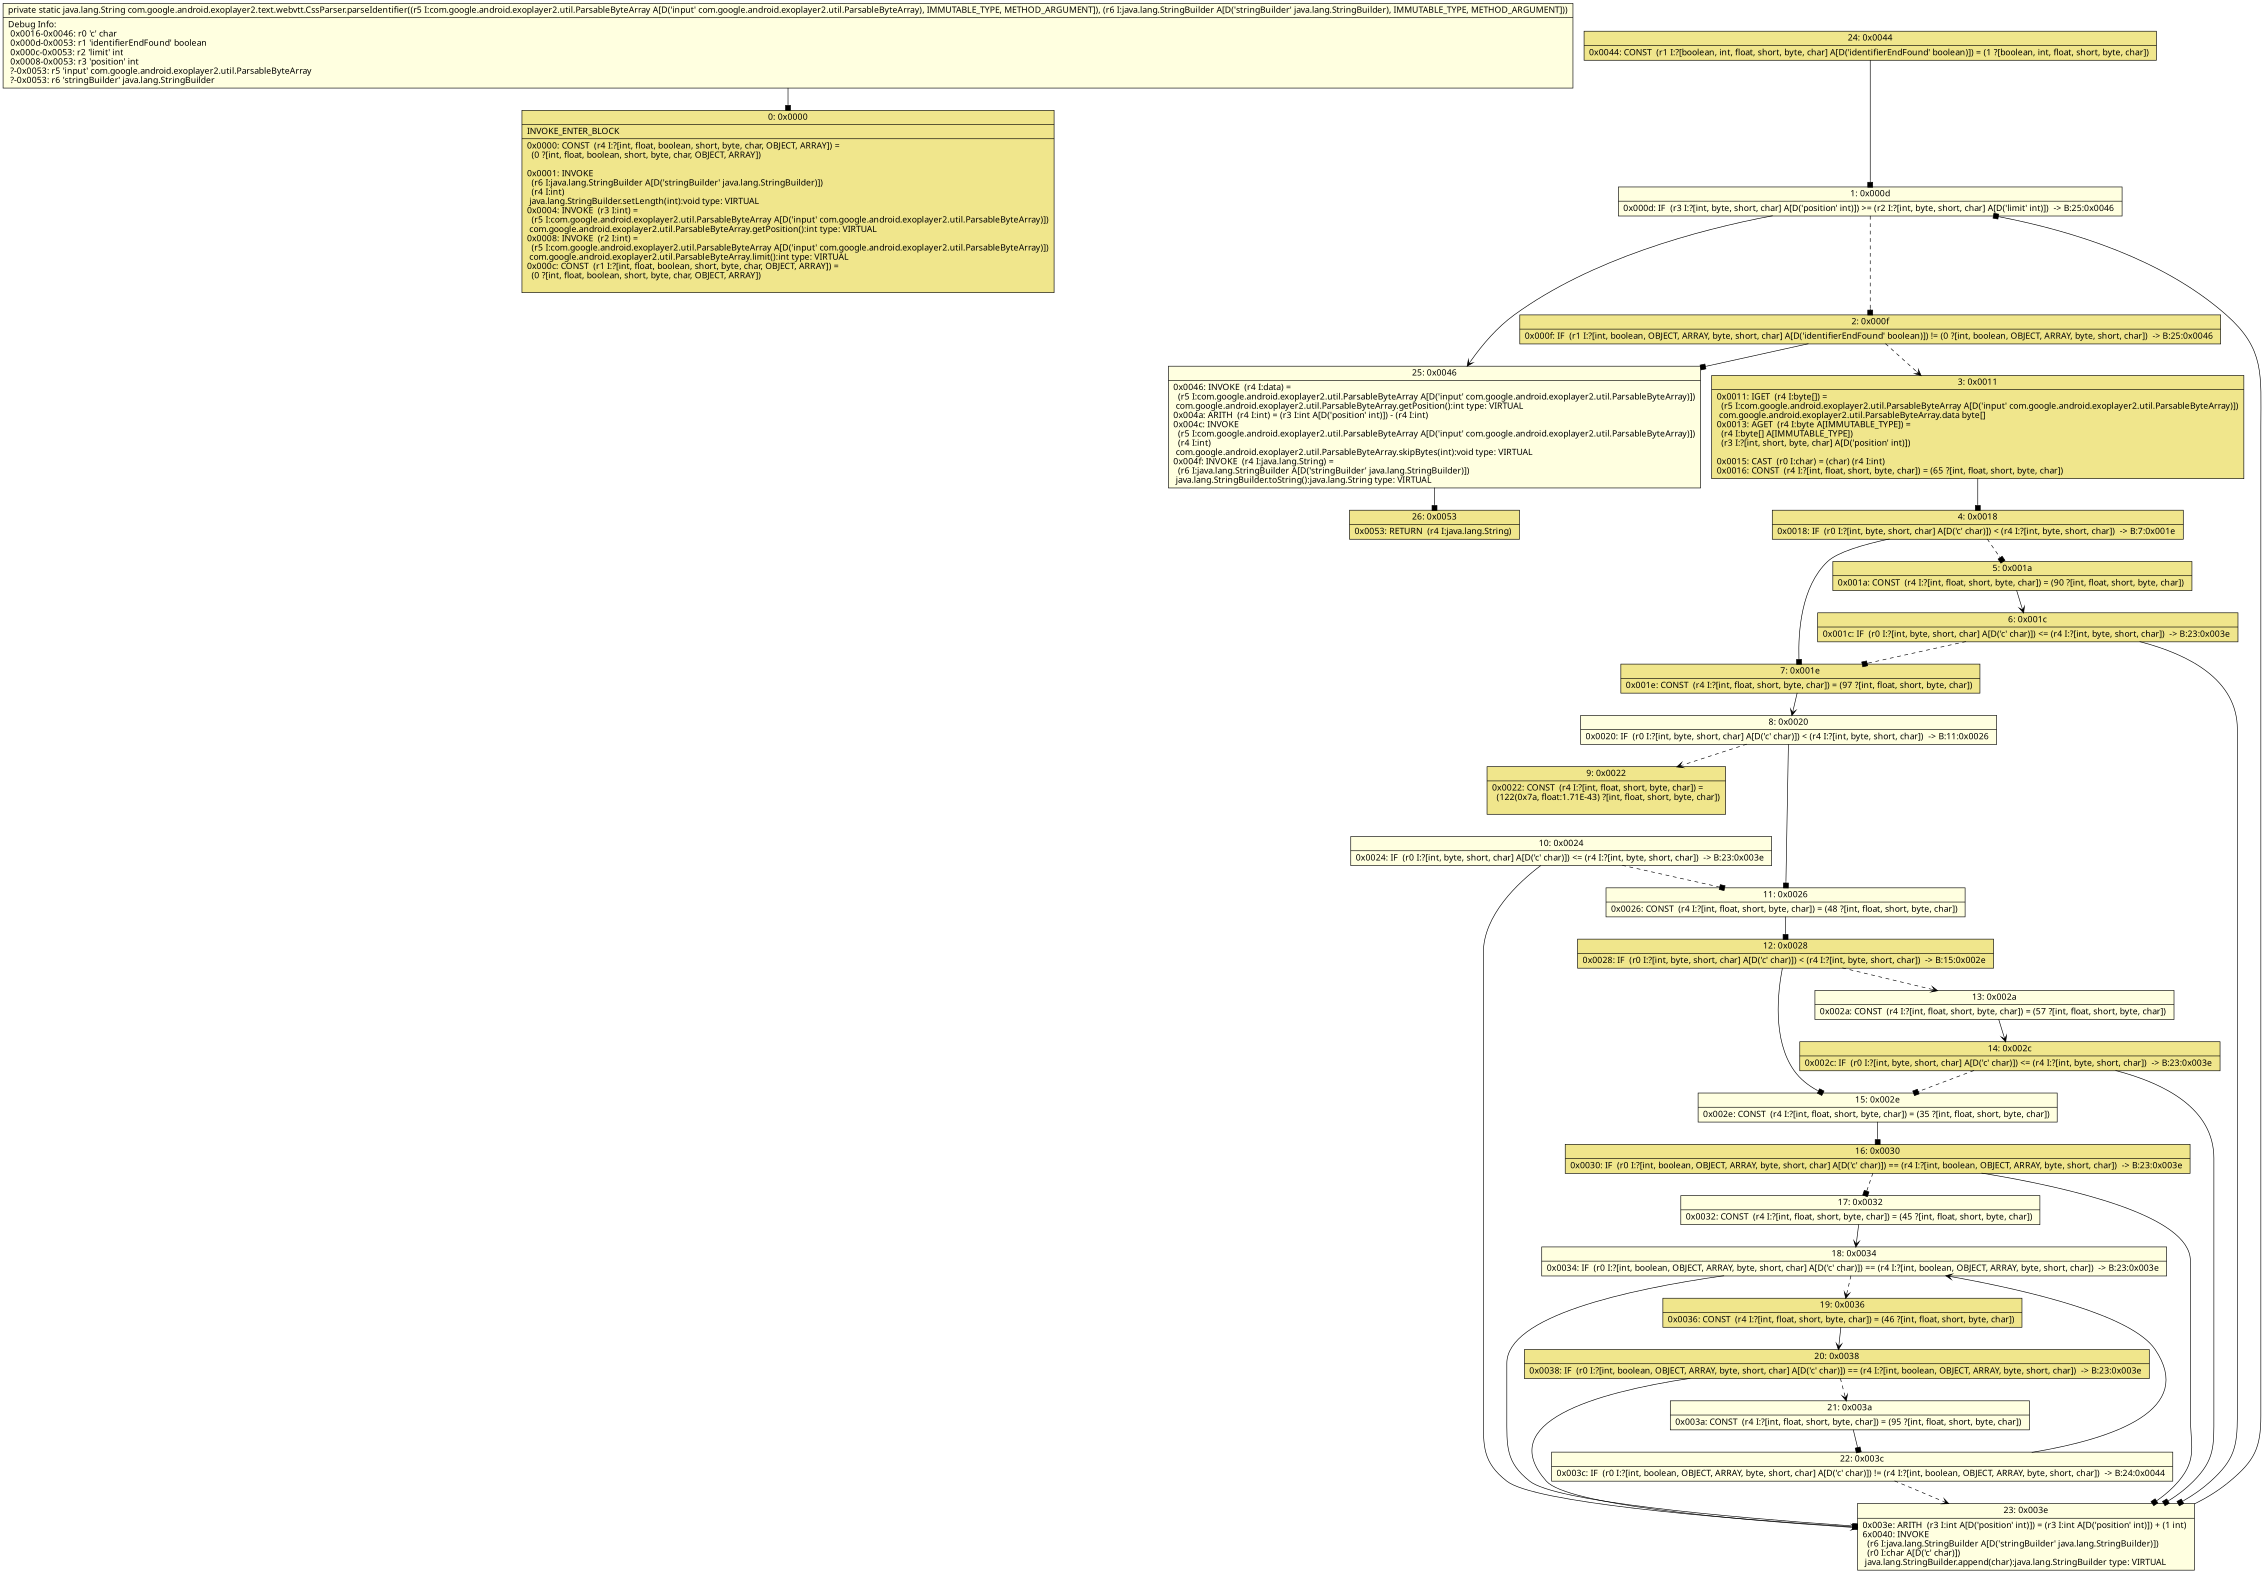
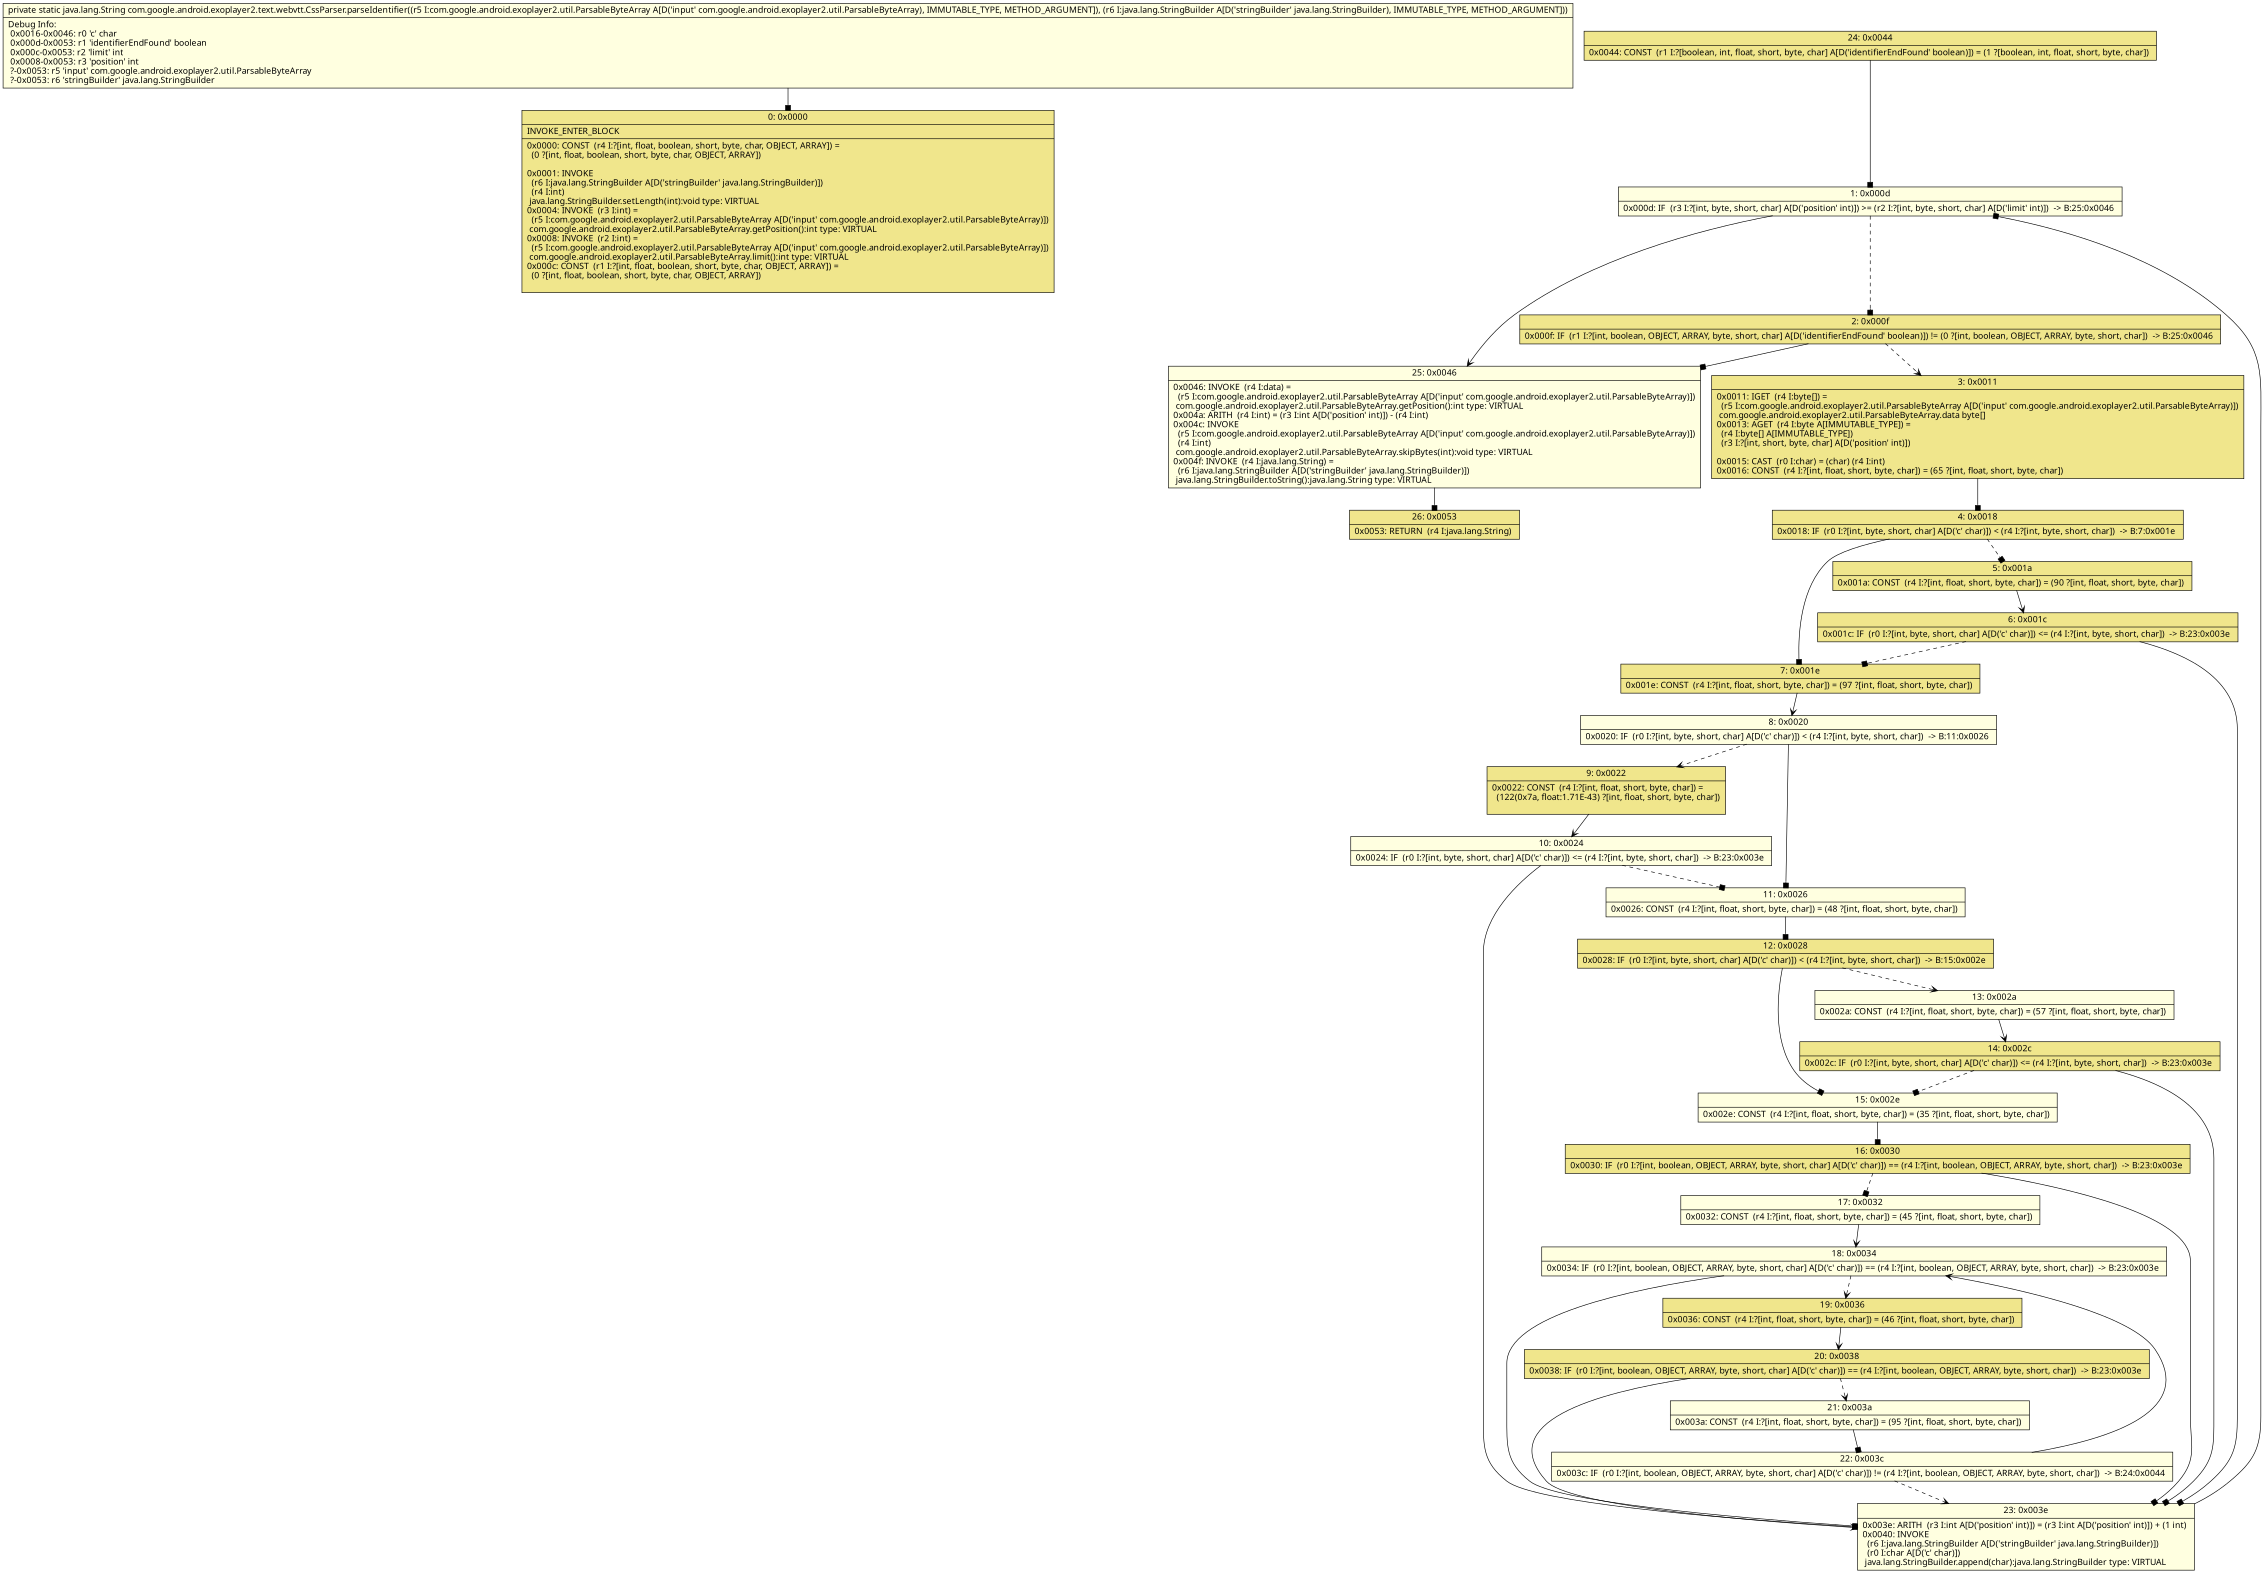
none -> (1582, 823)
(1898, 1535) -> (1898, 1535)
